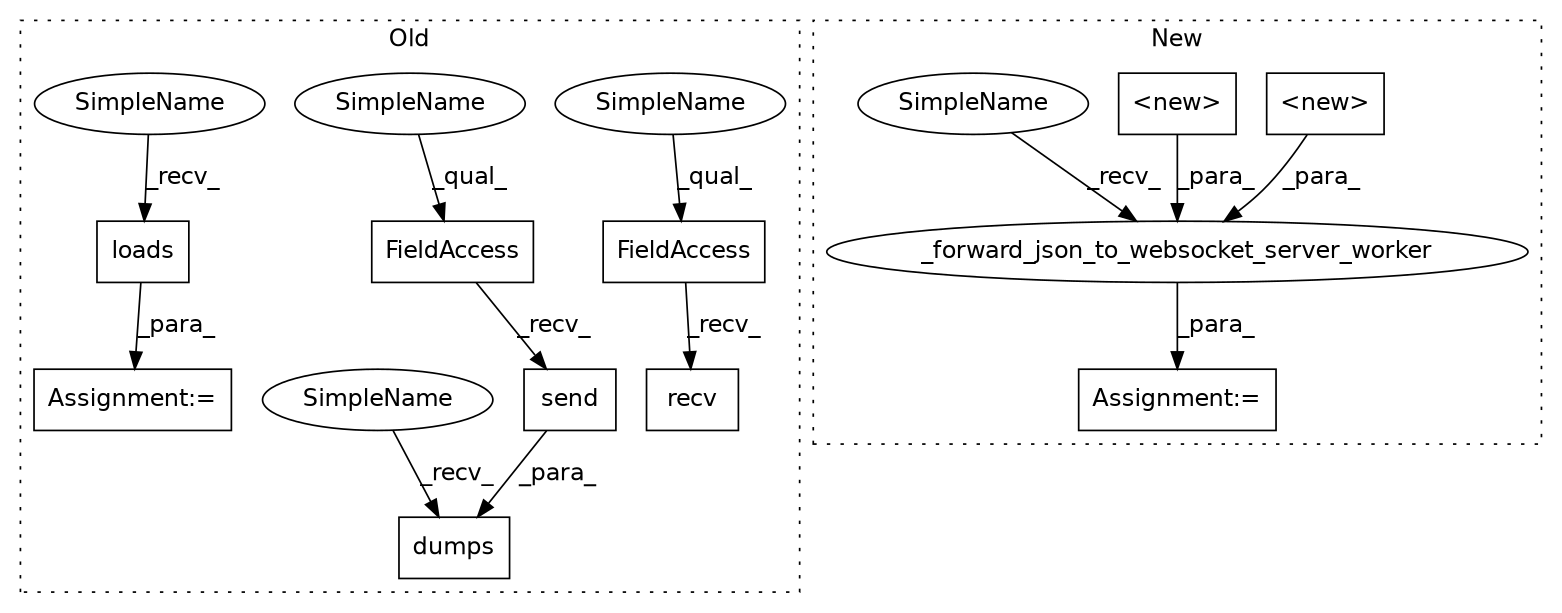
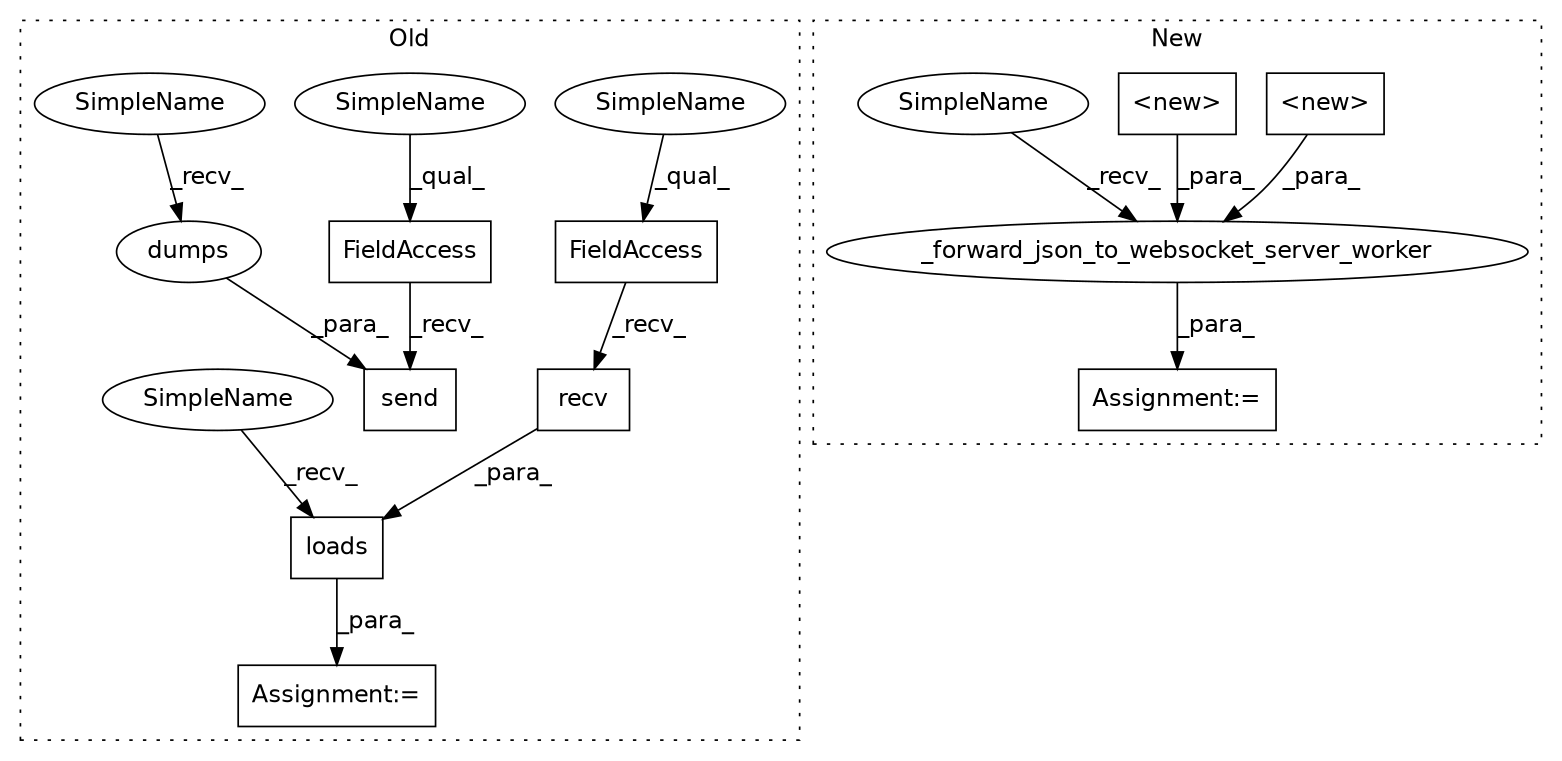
(518, 467) -> (289, 319)
none -> (468, 469)
(454, 548) -> (189, 252)
